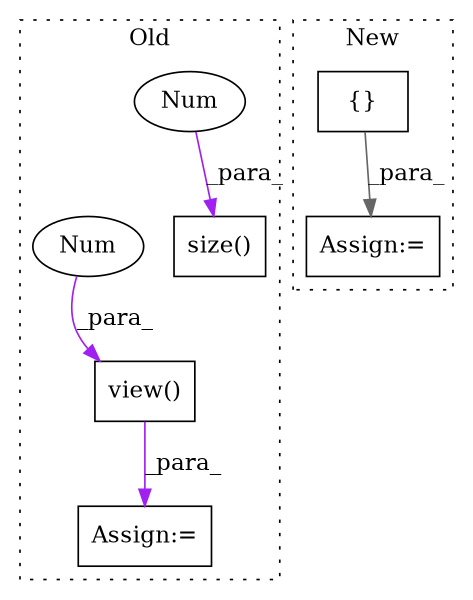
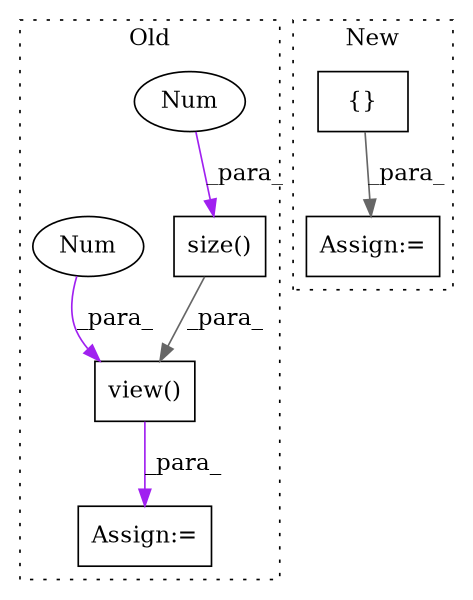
none -> (186, 312)
